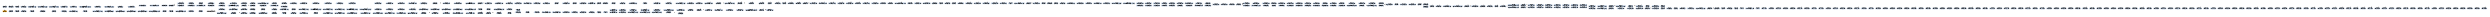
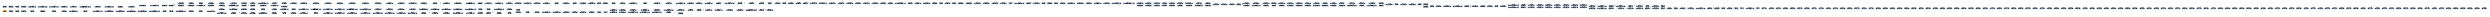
none -> (365, 3)
